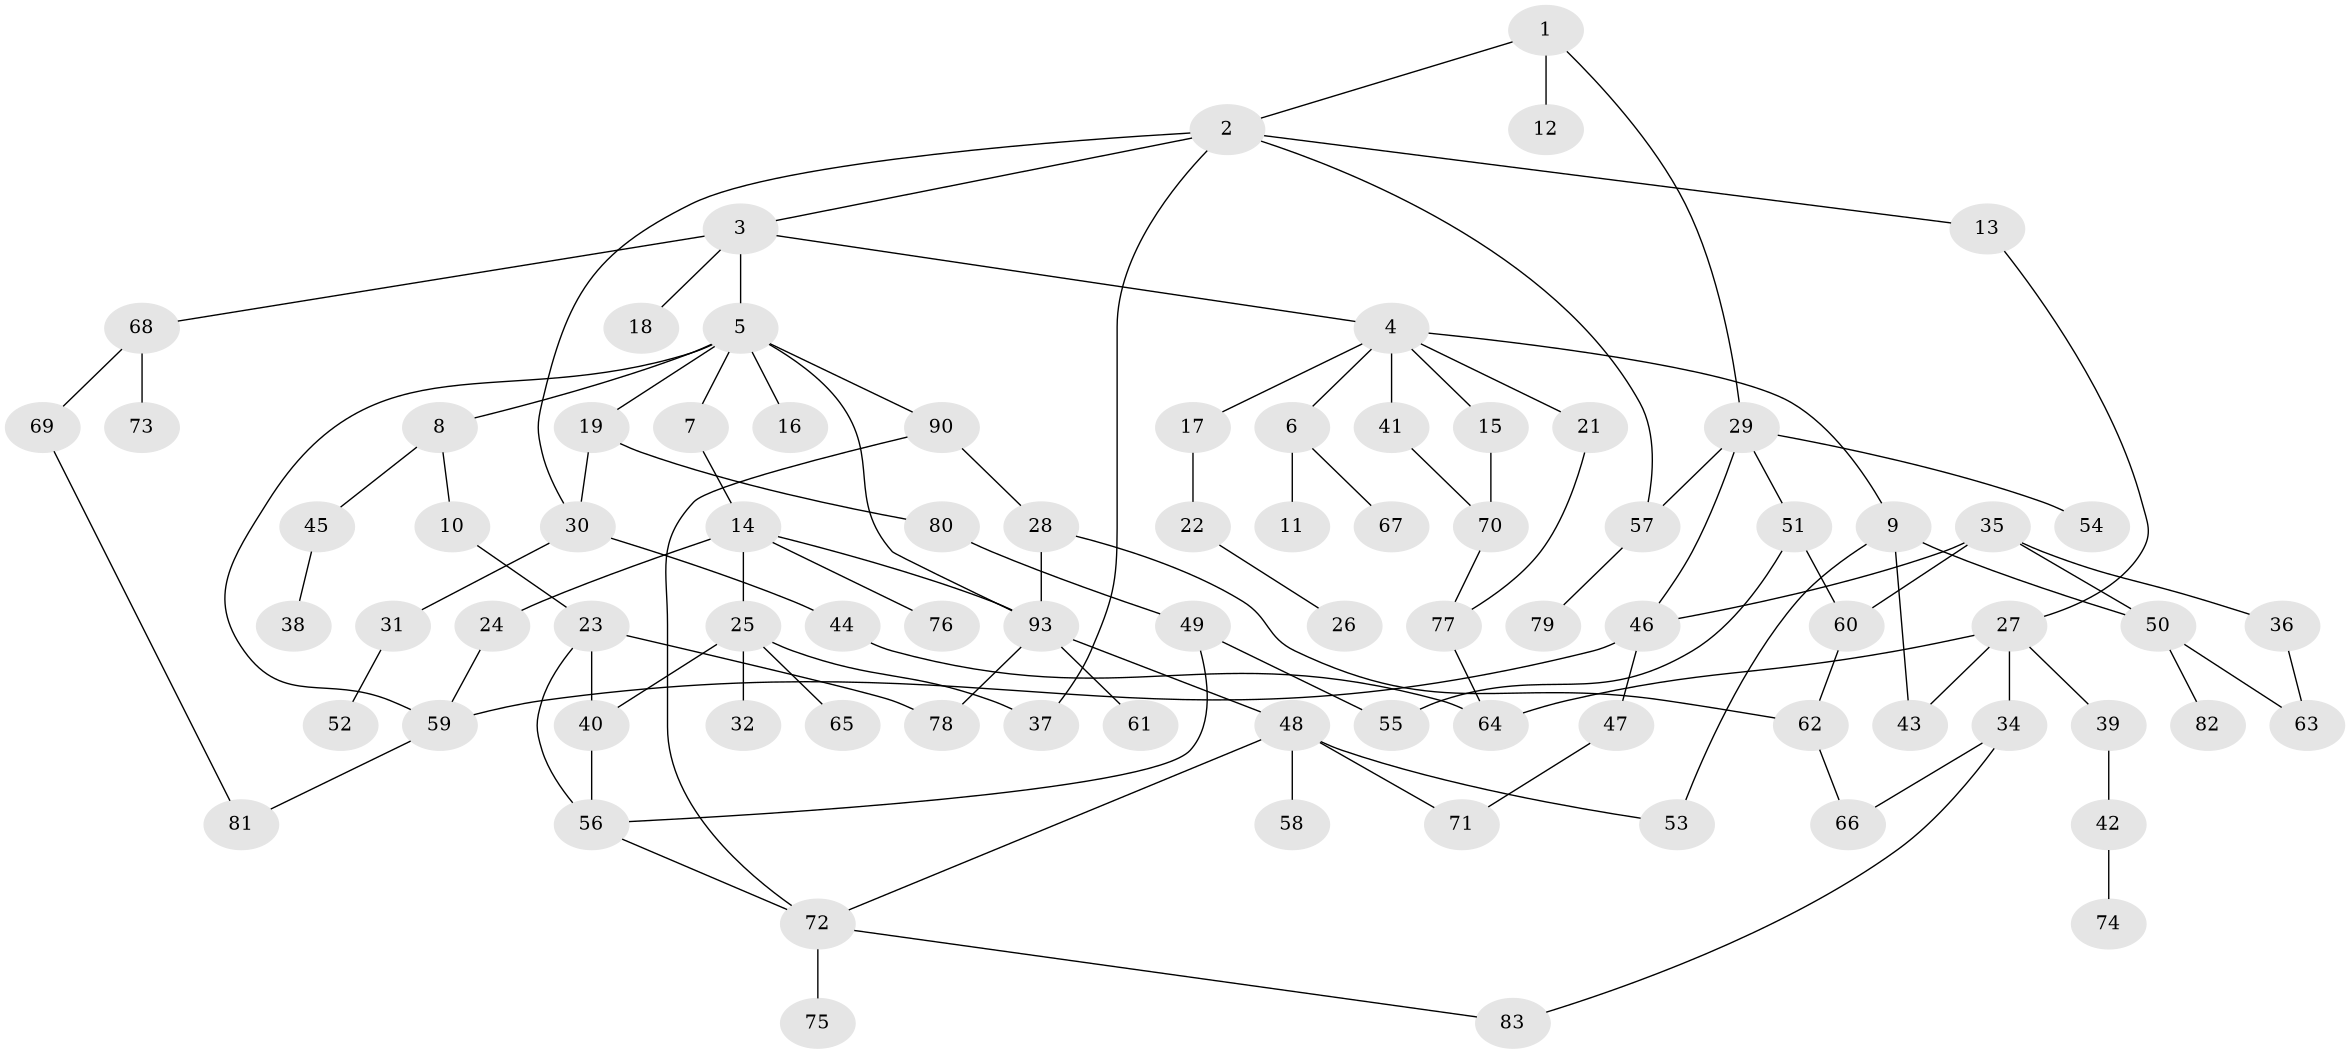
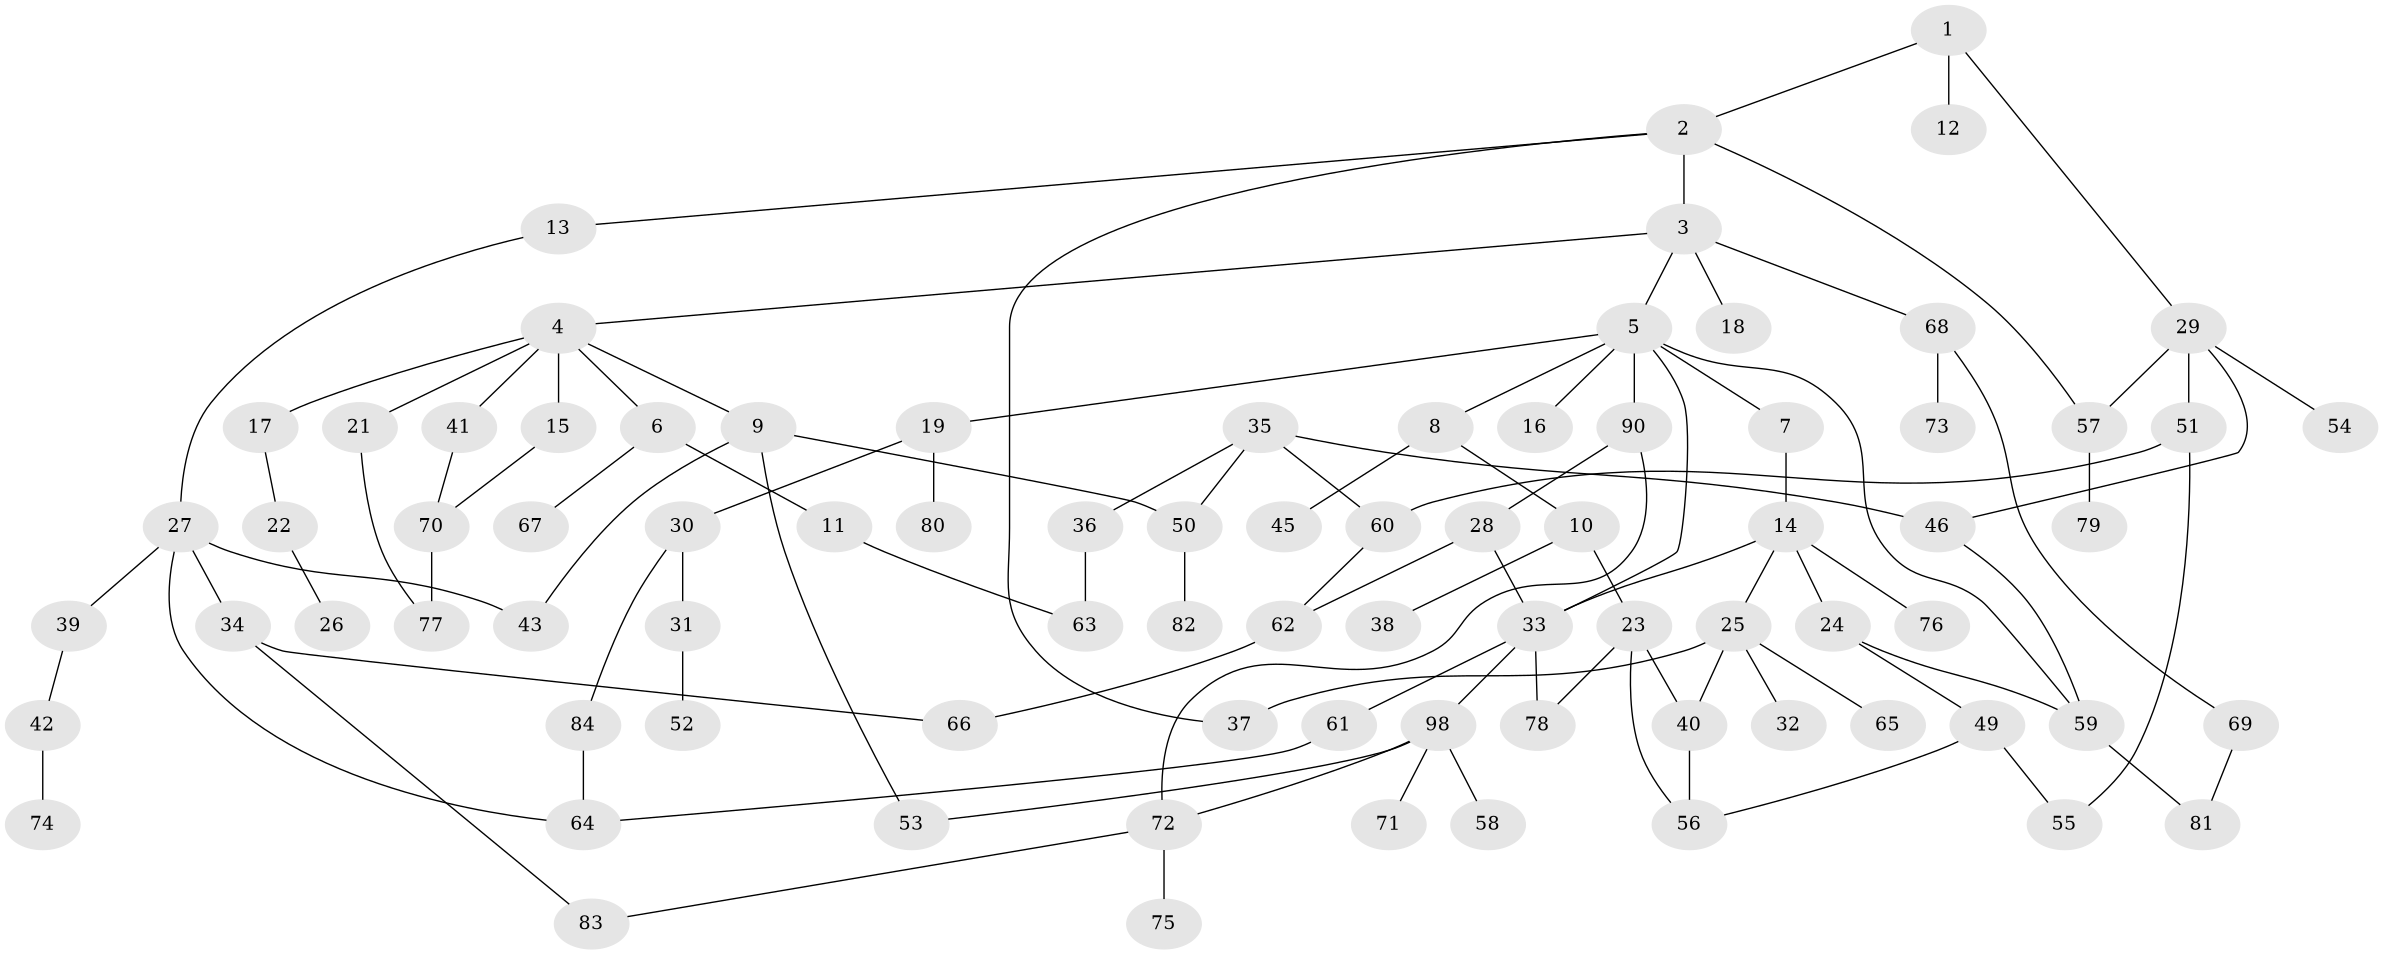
(758, 183) -> none
(306, 576) -> (1483, 576)
(1065, 580) -> (1910, 676)
(843, 626) -> (583, 725)
(1041, 626) -> (1535, 626)
(1464, 668) -> (967, 789)
(2233, 676) -> (957, 580)
(1292, 725) -> (1438, 725)
(1616, 725) -> none
(705, 874) -> none
